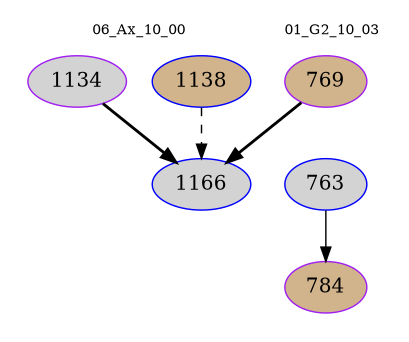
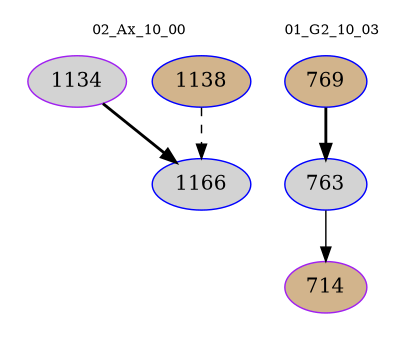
(139, 31) -> (139, 31)
(326, 81) -> (326, 81)
(282, 118) -> (326, 126)
(326, 287) -> (326, 287)
